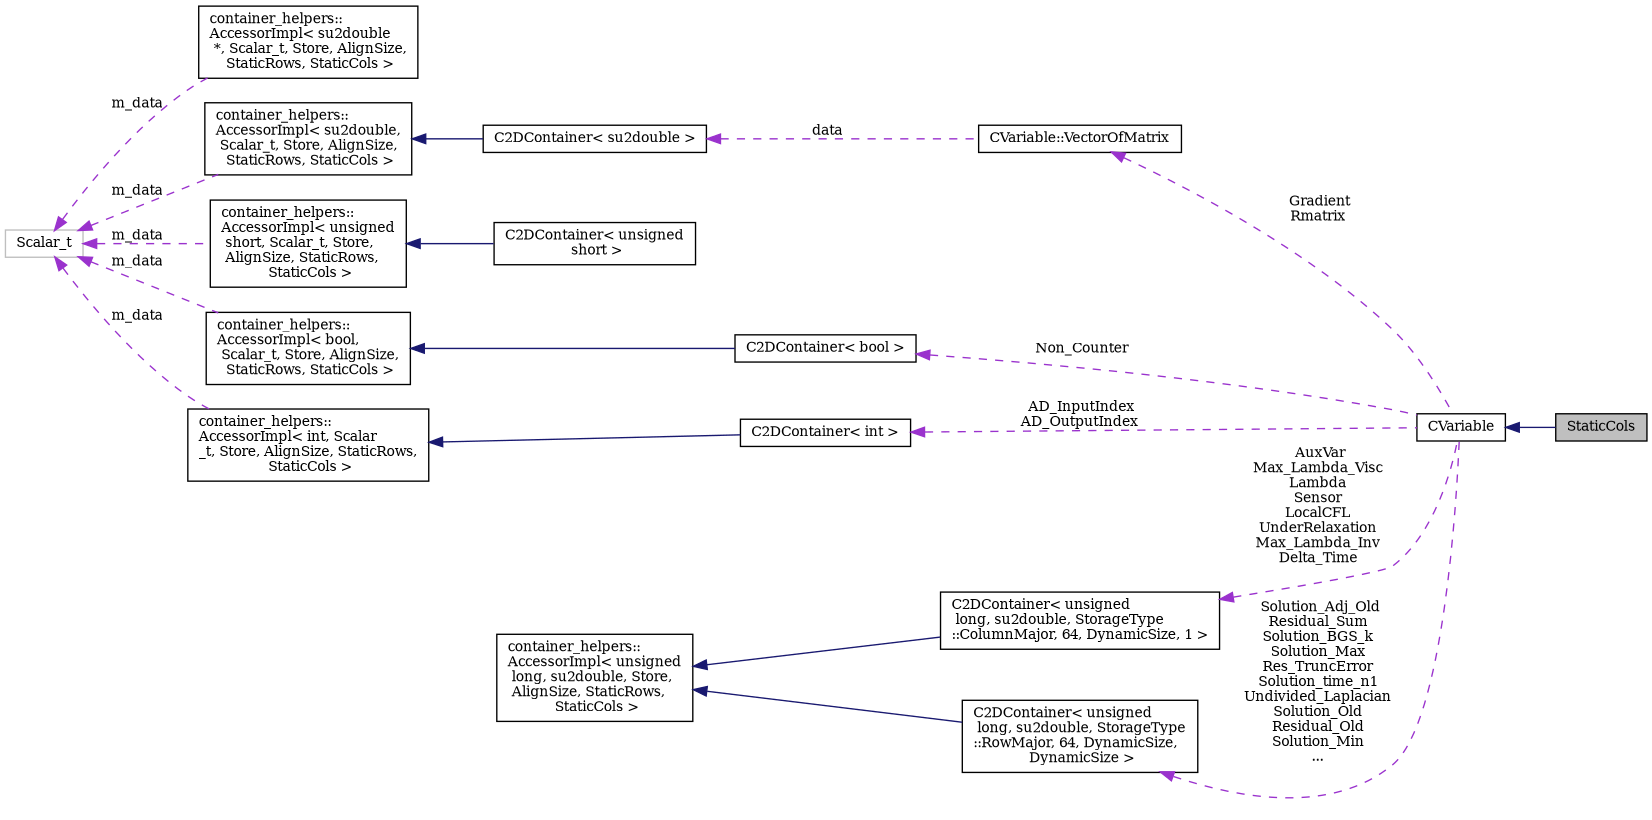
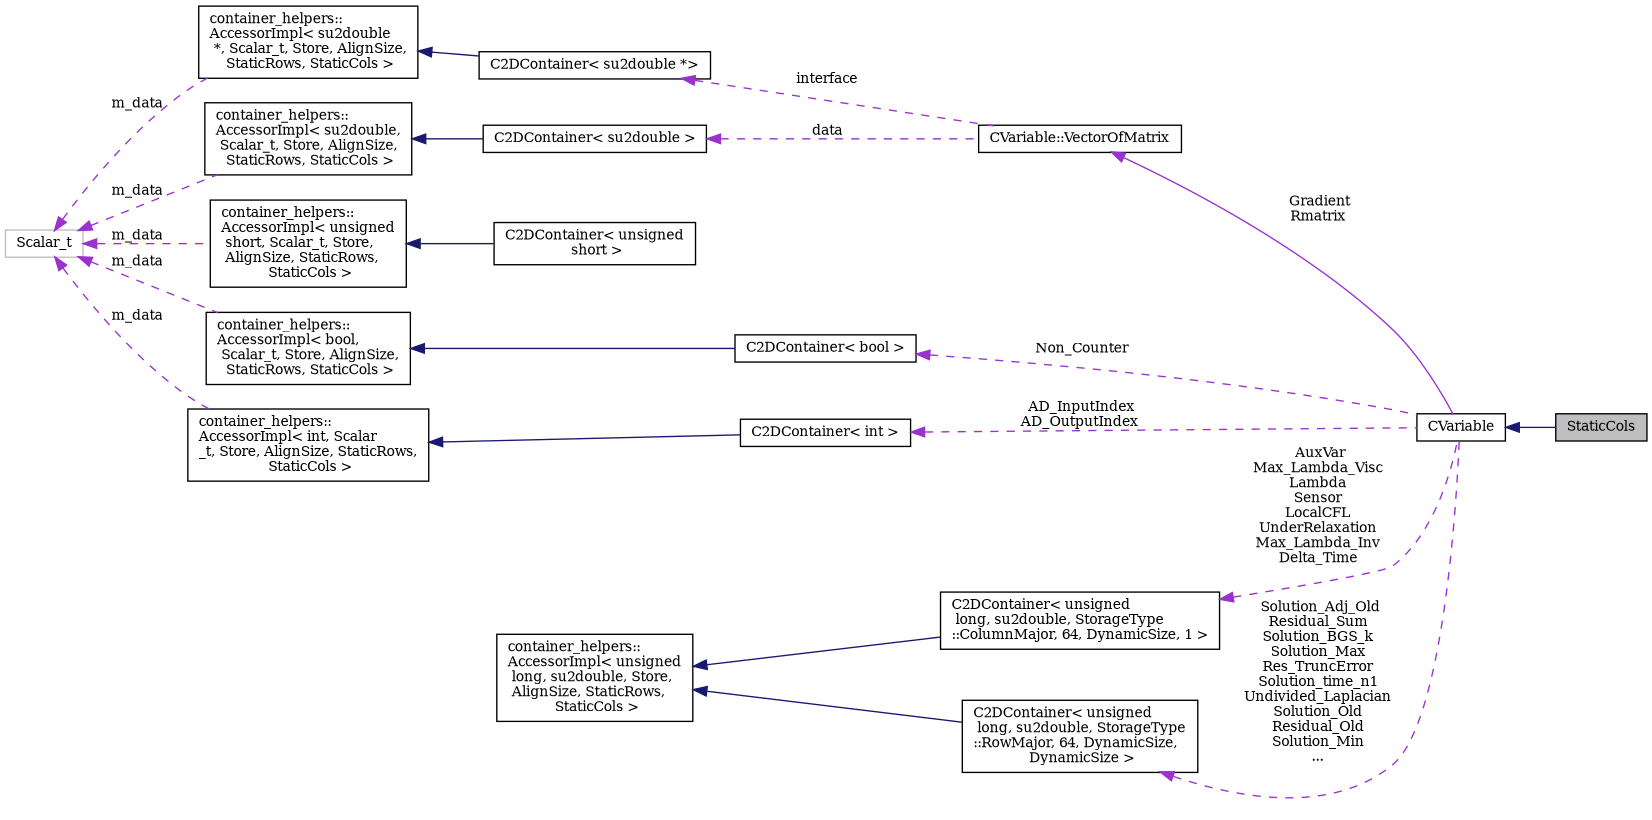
none -> (595, 65)
(1308, 262) -> (1308, 262)
